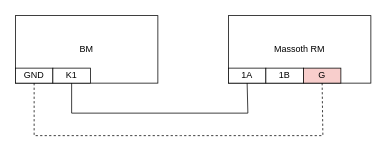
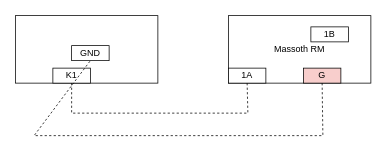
(34, 75) -> (90, 53)
(285, 75) -> (330, 34)
(162, 113) -> (162, 113)
